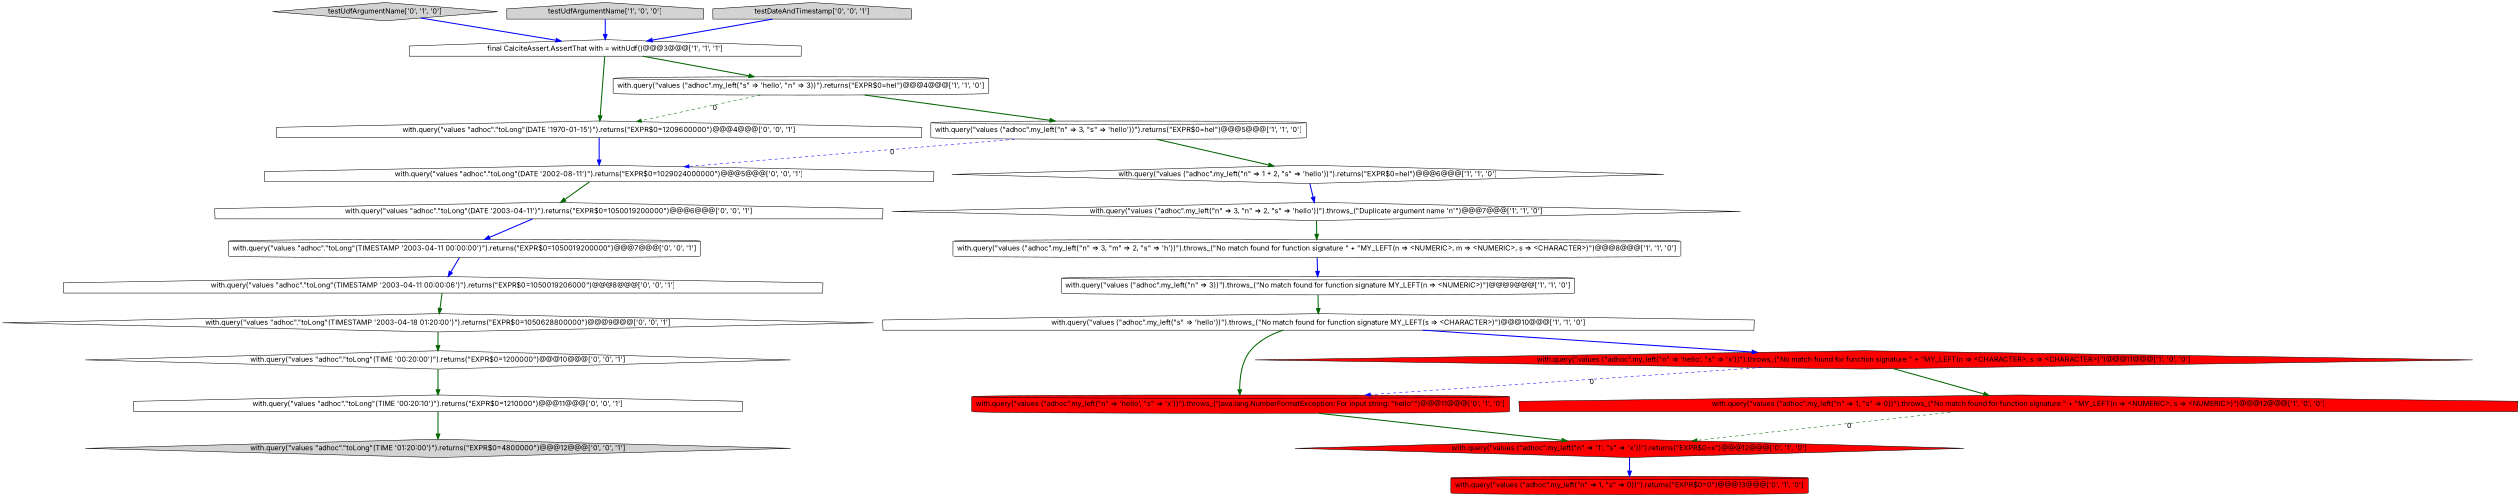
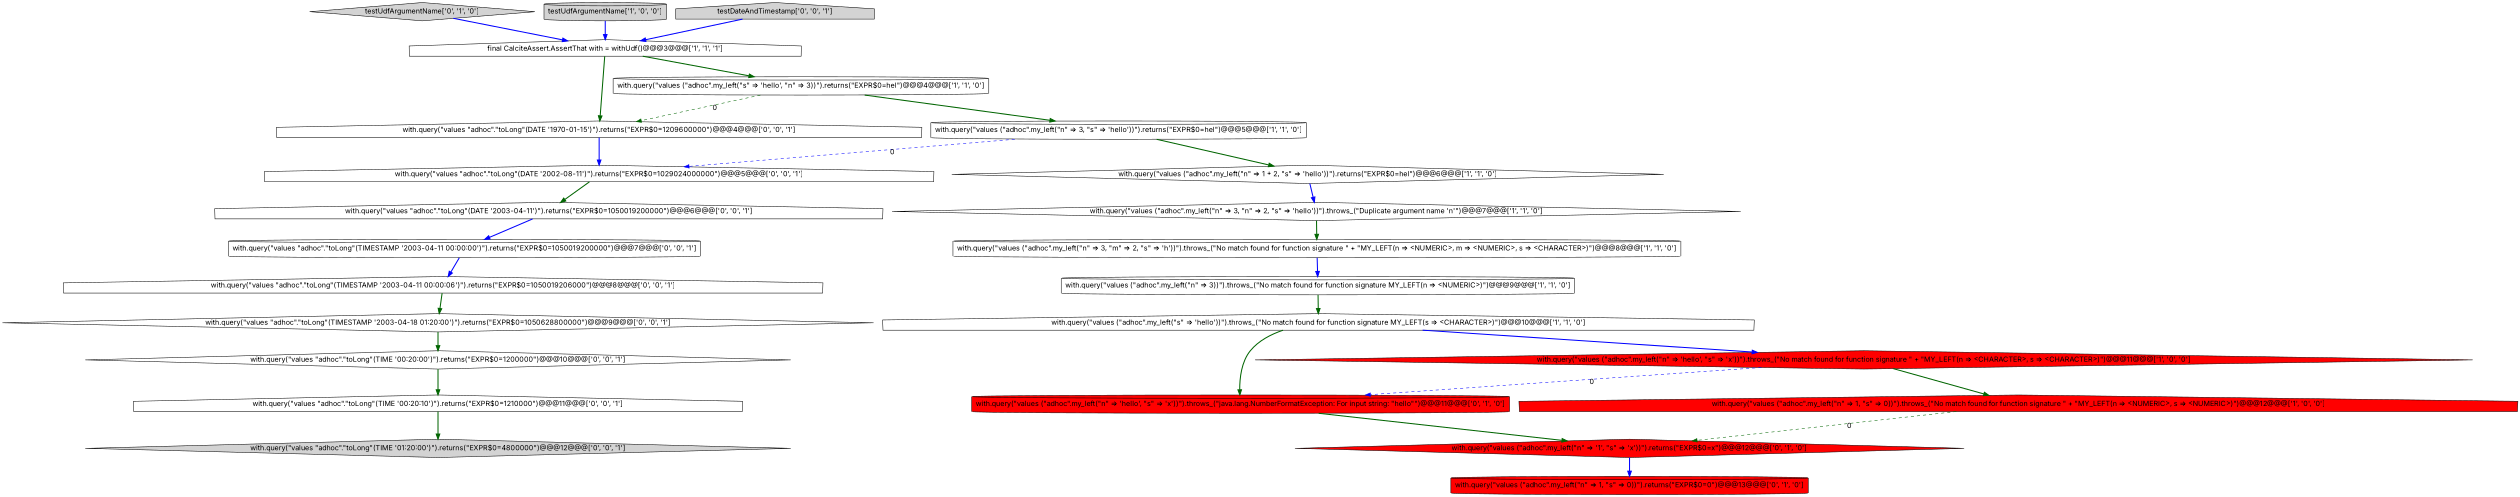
(605, 12) -> (605, 12)
